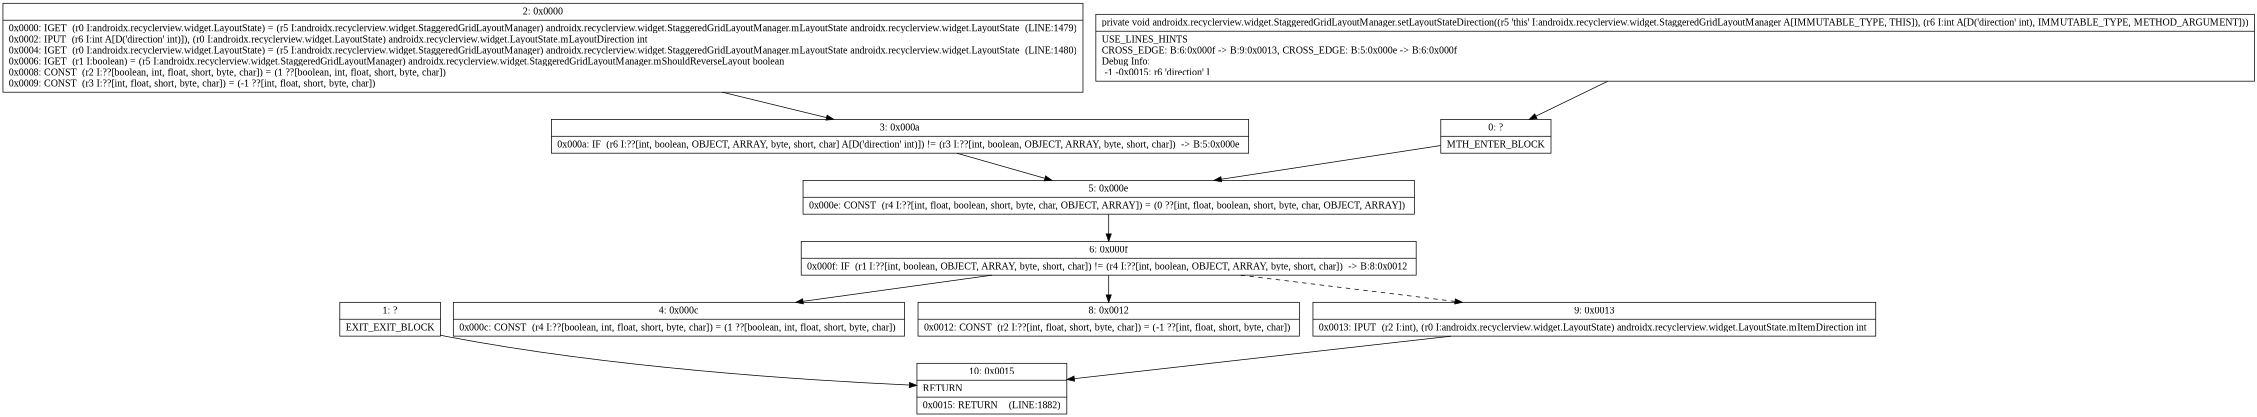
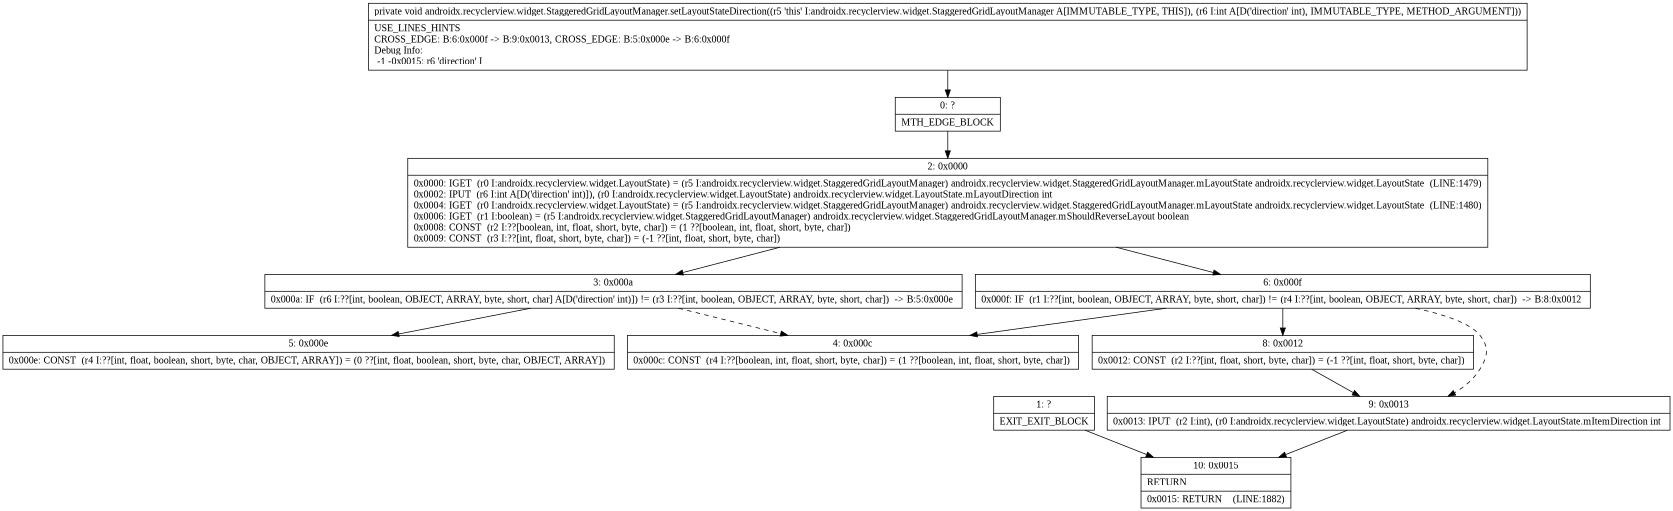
(1496, 144) -> (948, 122)
(1331, 162) -> (948, 141)
(1109, 224) -> (1165, 260)
none -> (730, 321)
none -> (1332, 381)
